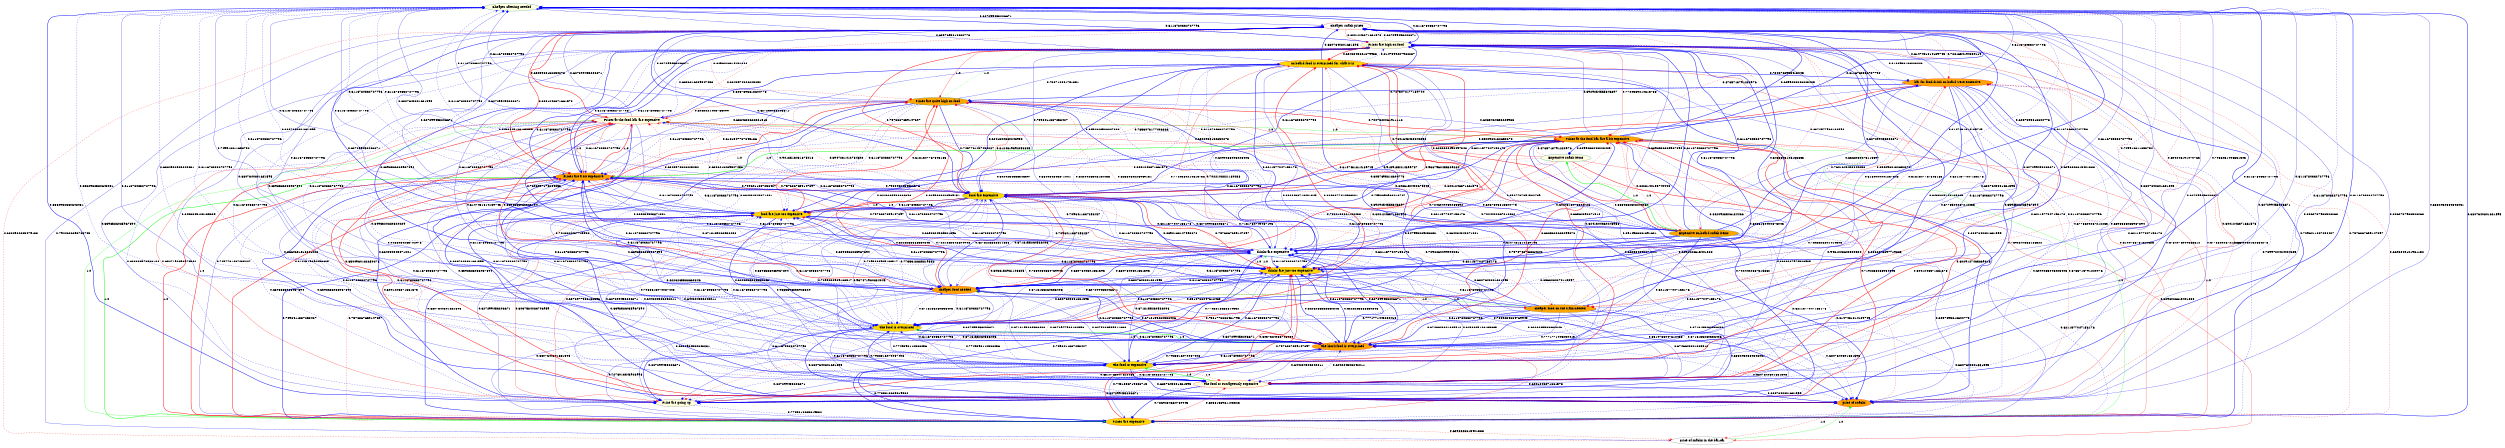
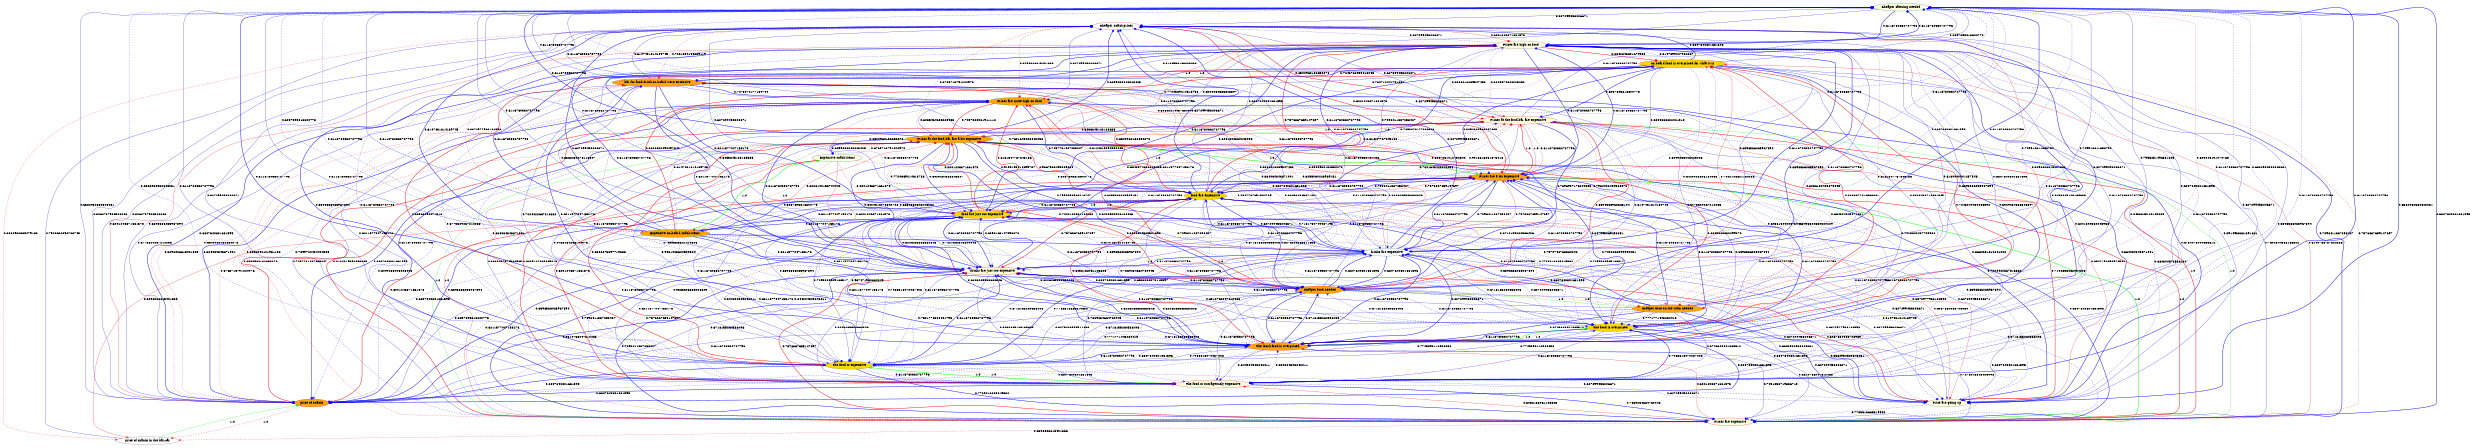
(1116, 69) -> (1347, 80)
(1290, 271) -> (993, 271)
(1129, 422) -> (1730, 422)
